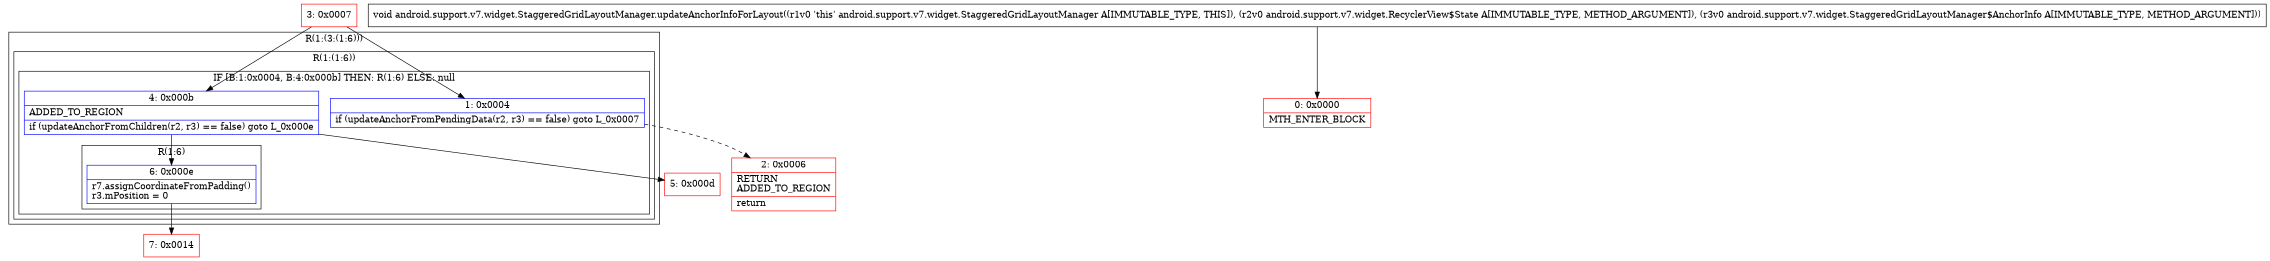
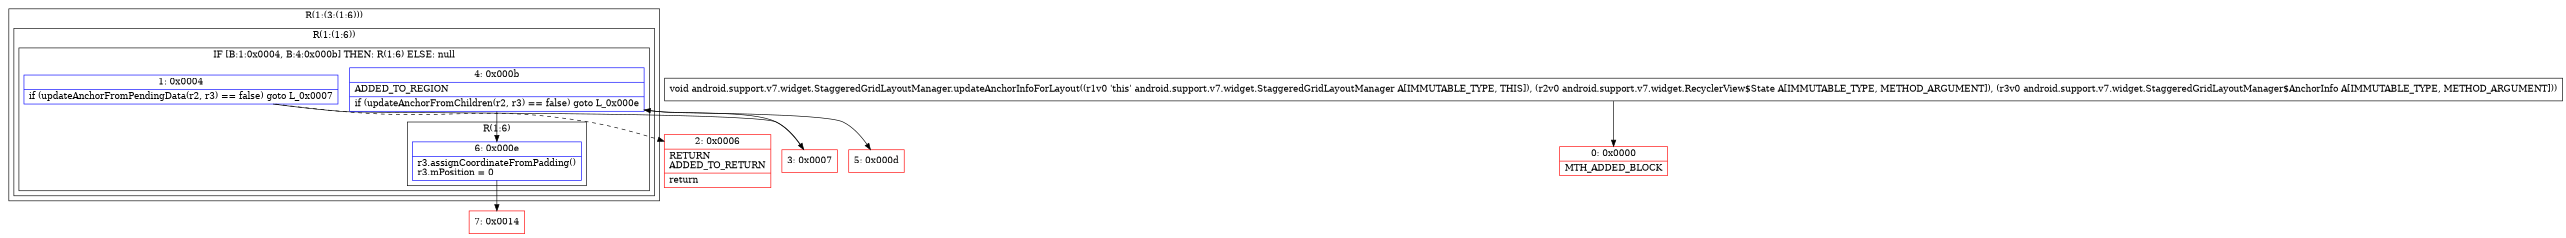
(403, 61) -> (568, 114)
(1317, 120) -> (1614, 168)
(172, 187) -> (497, 163)
(784, 189) -> (718, 166)
